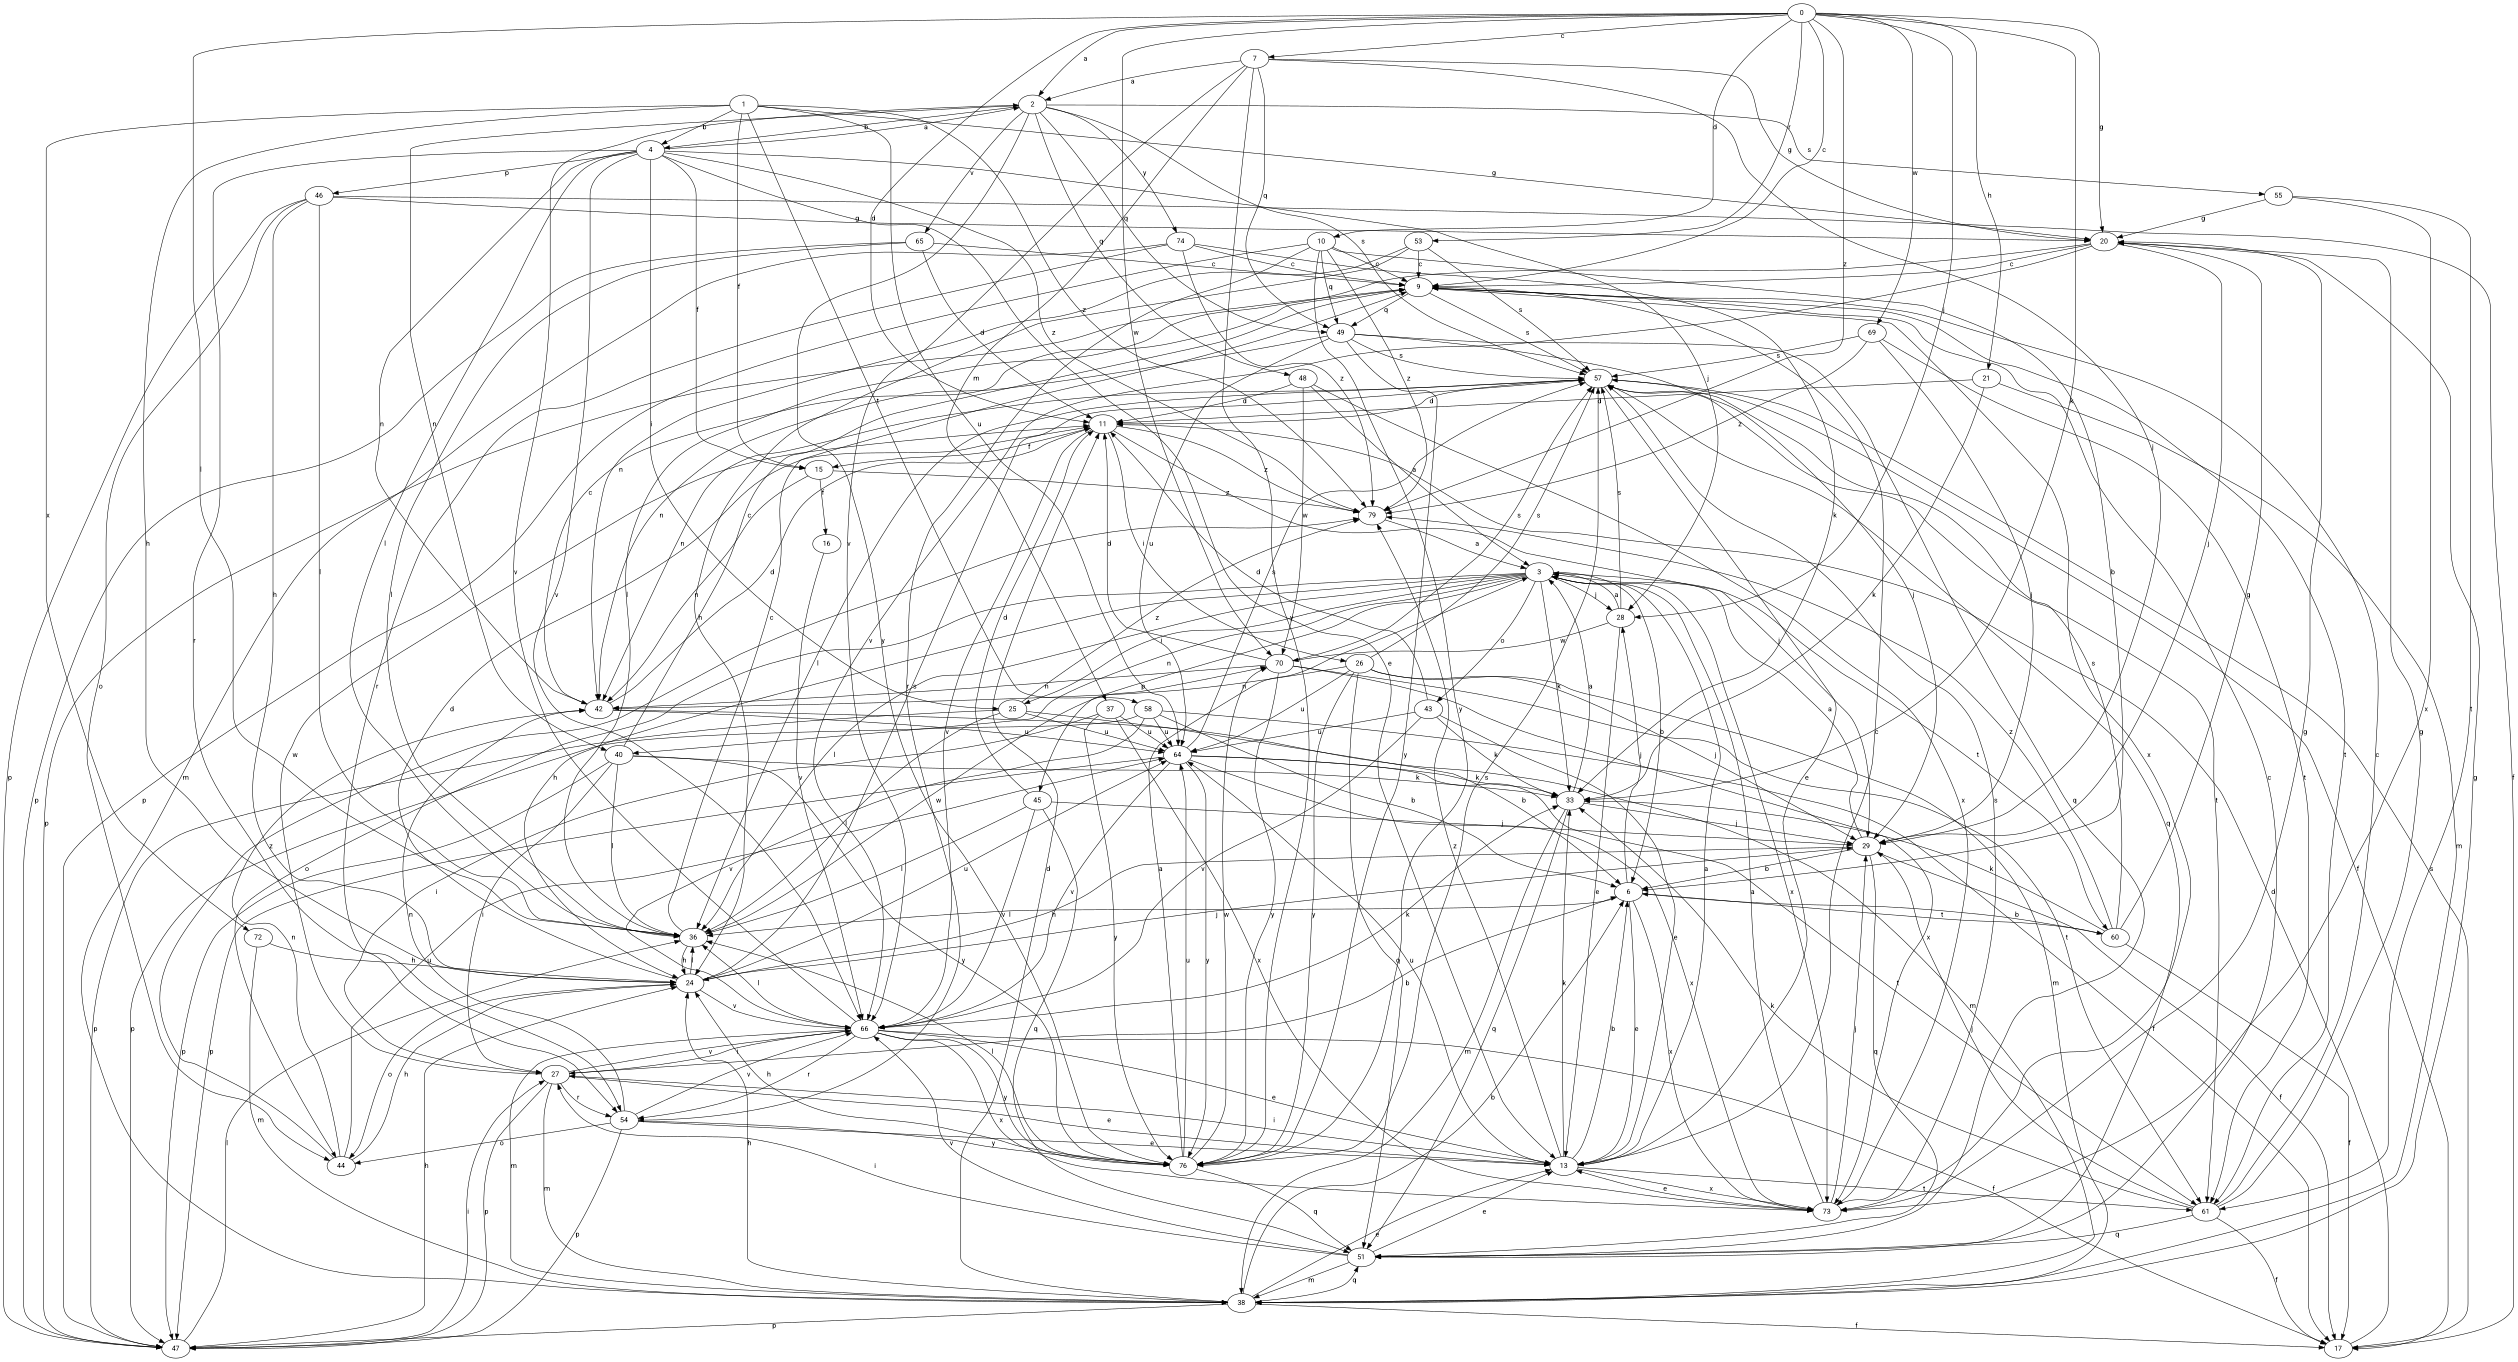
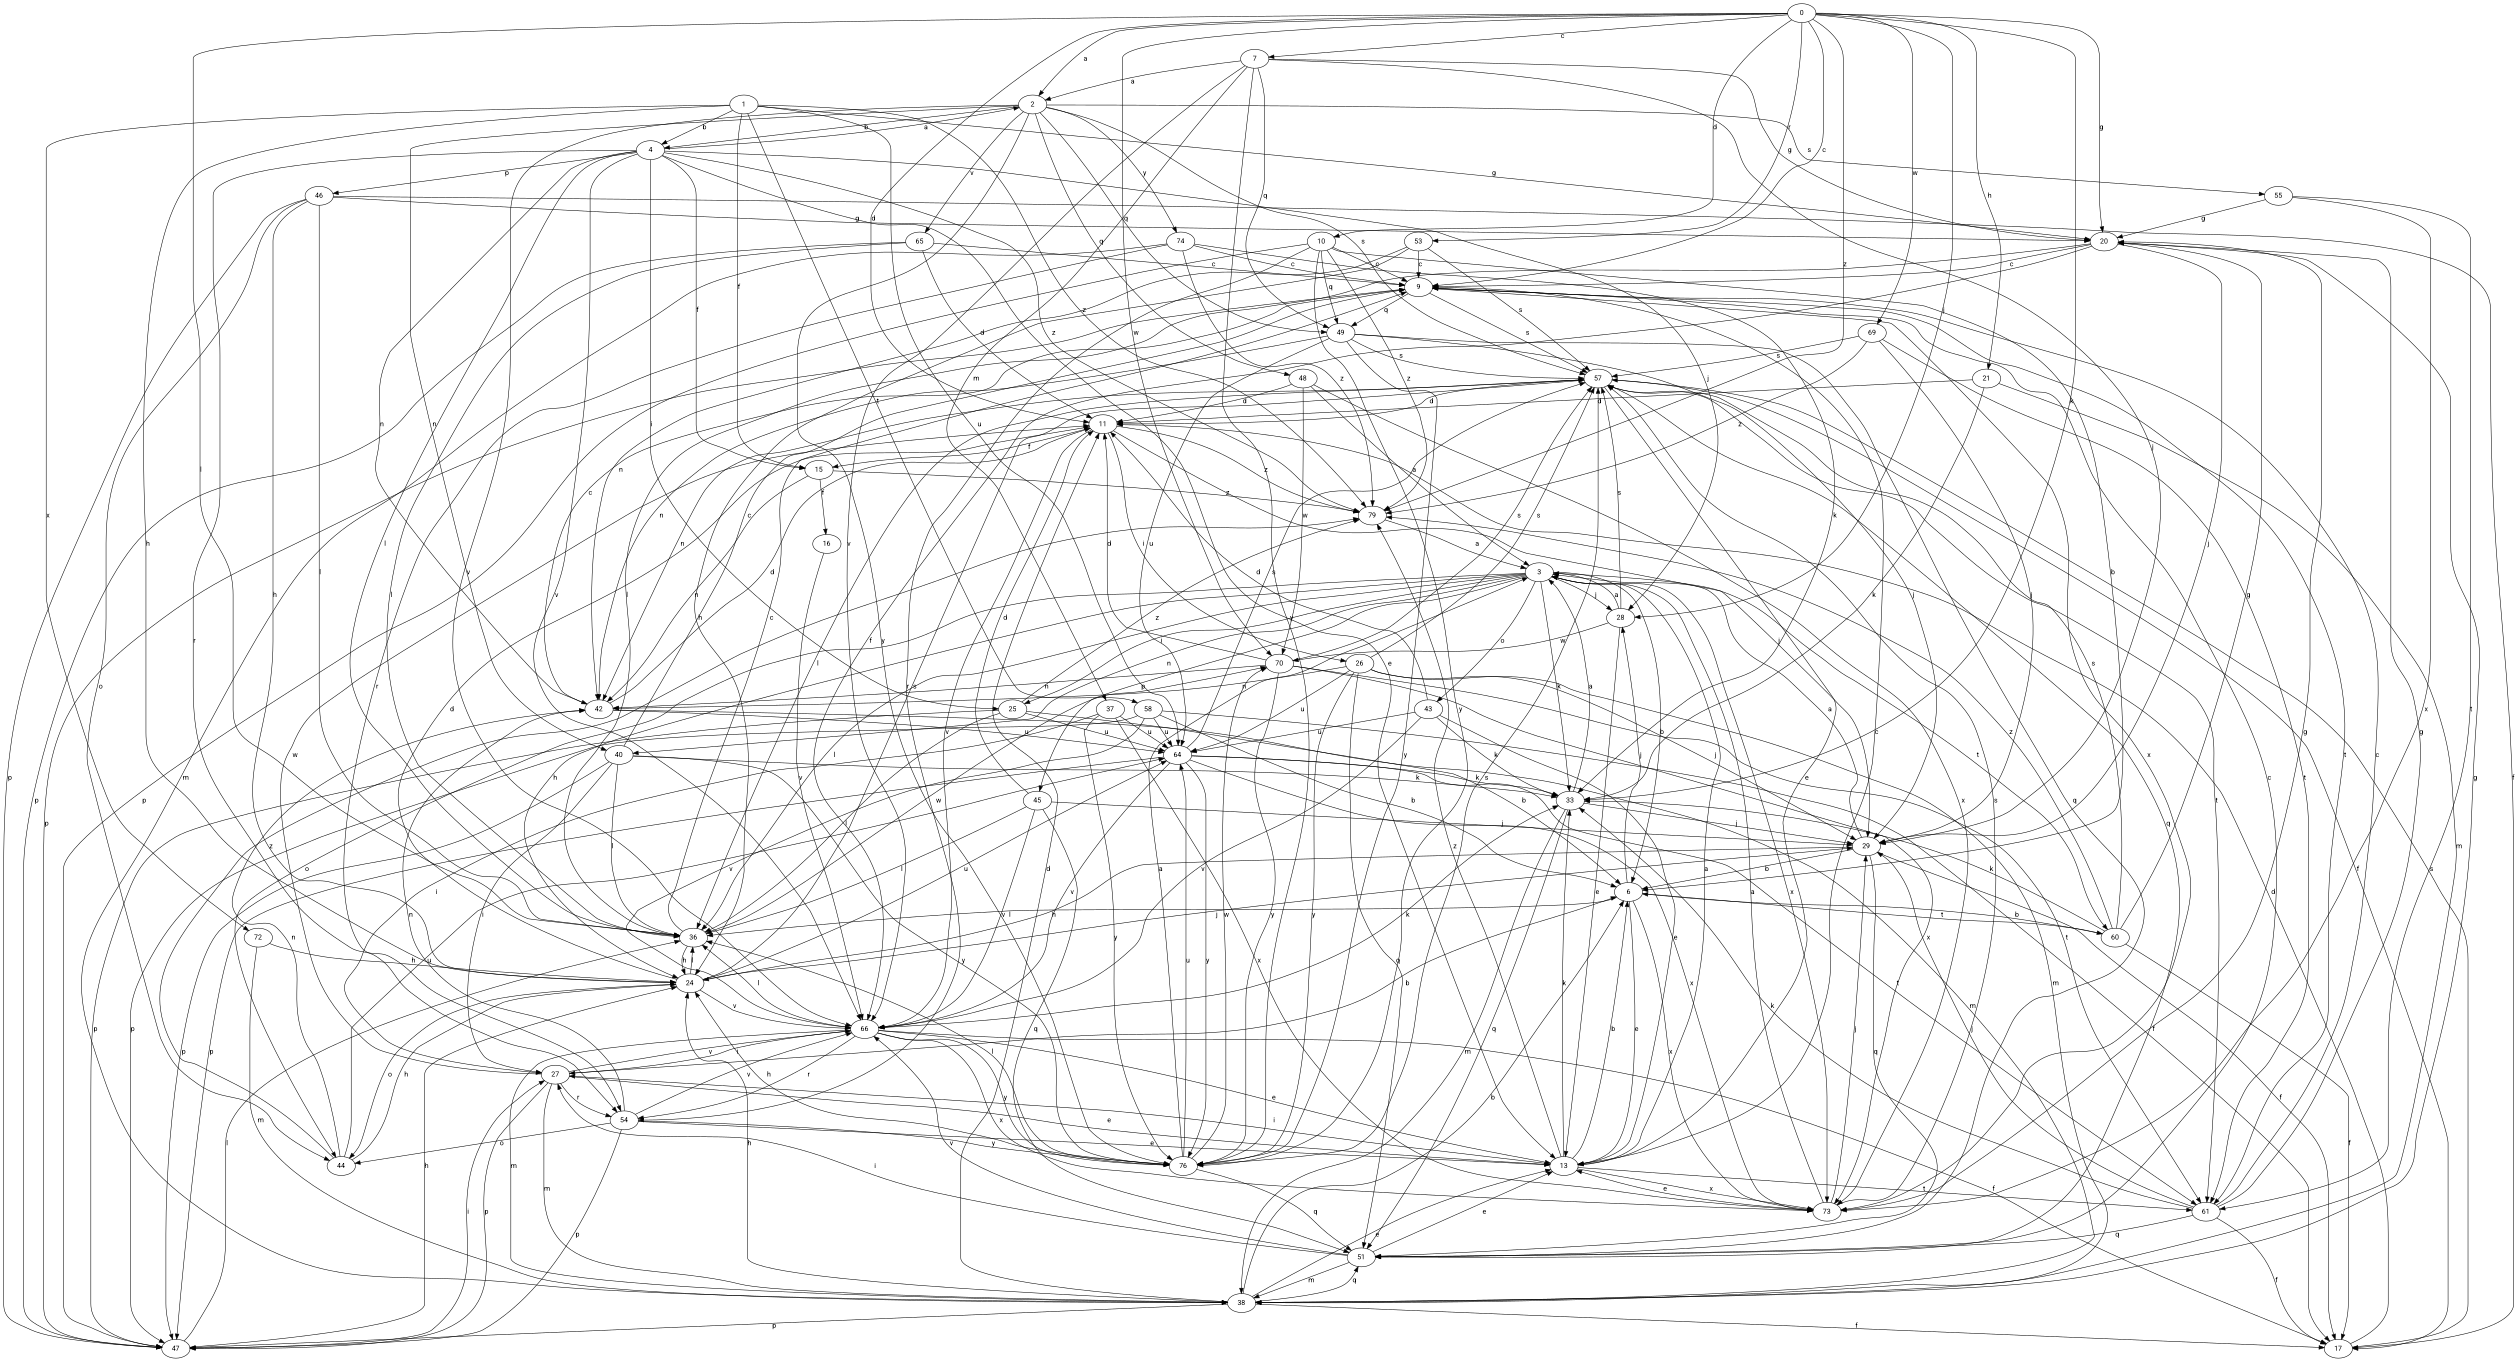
(535, 432) -> (500, 443)
(871, 641) -> (871, 641)
(1407, 960) -> none
